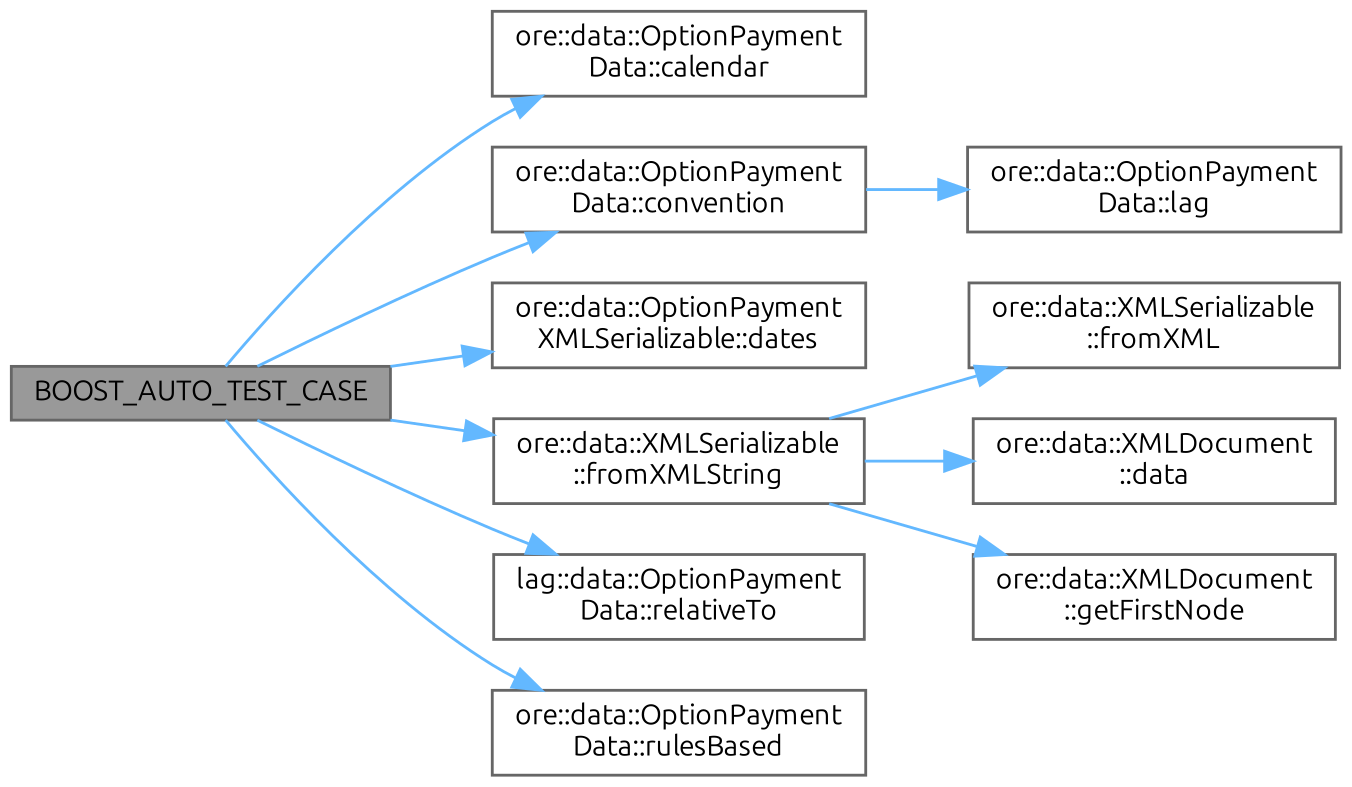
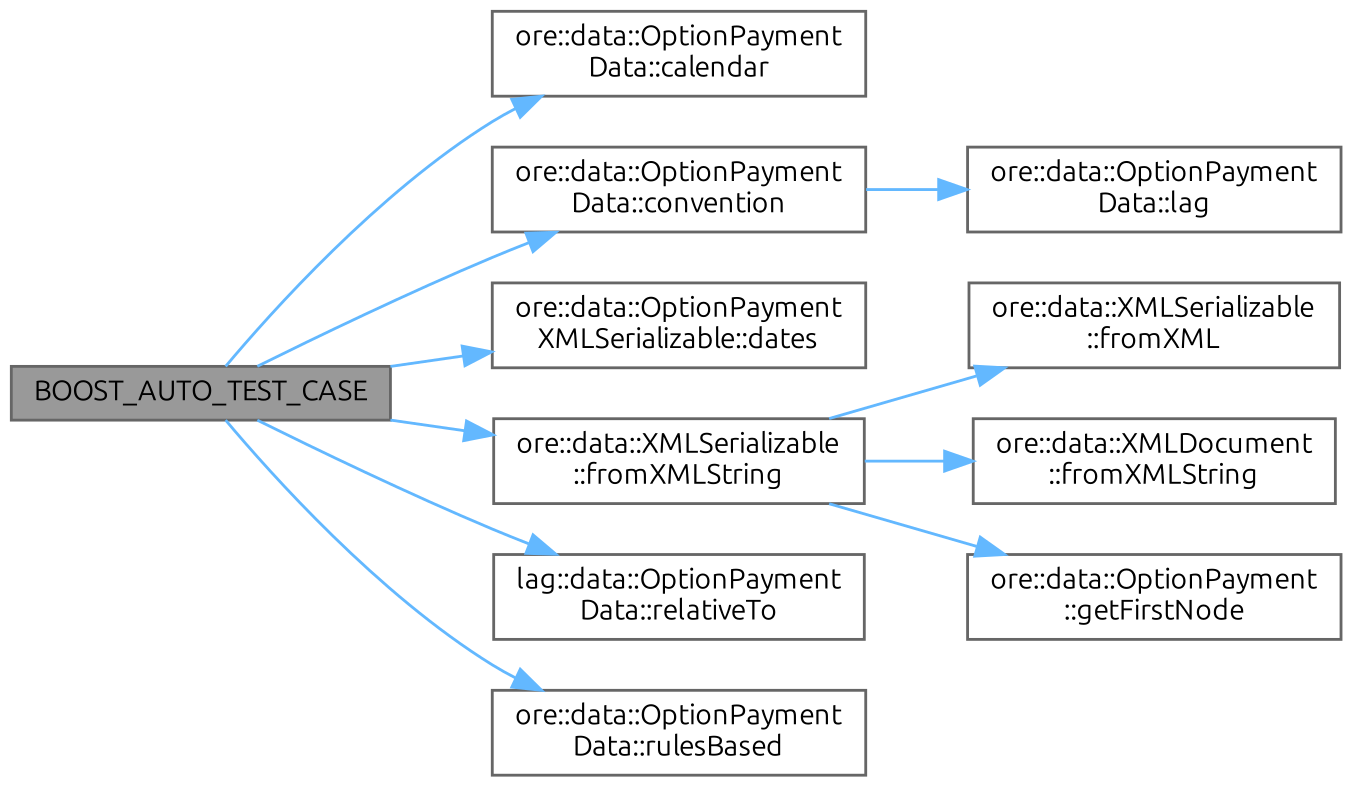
(1154, 461) -> (1154, 461)
(1154, 597) -> (1154, 597)
